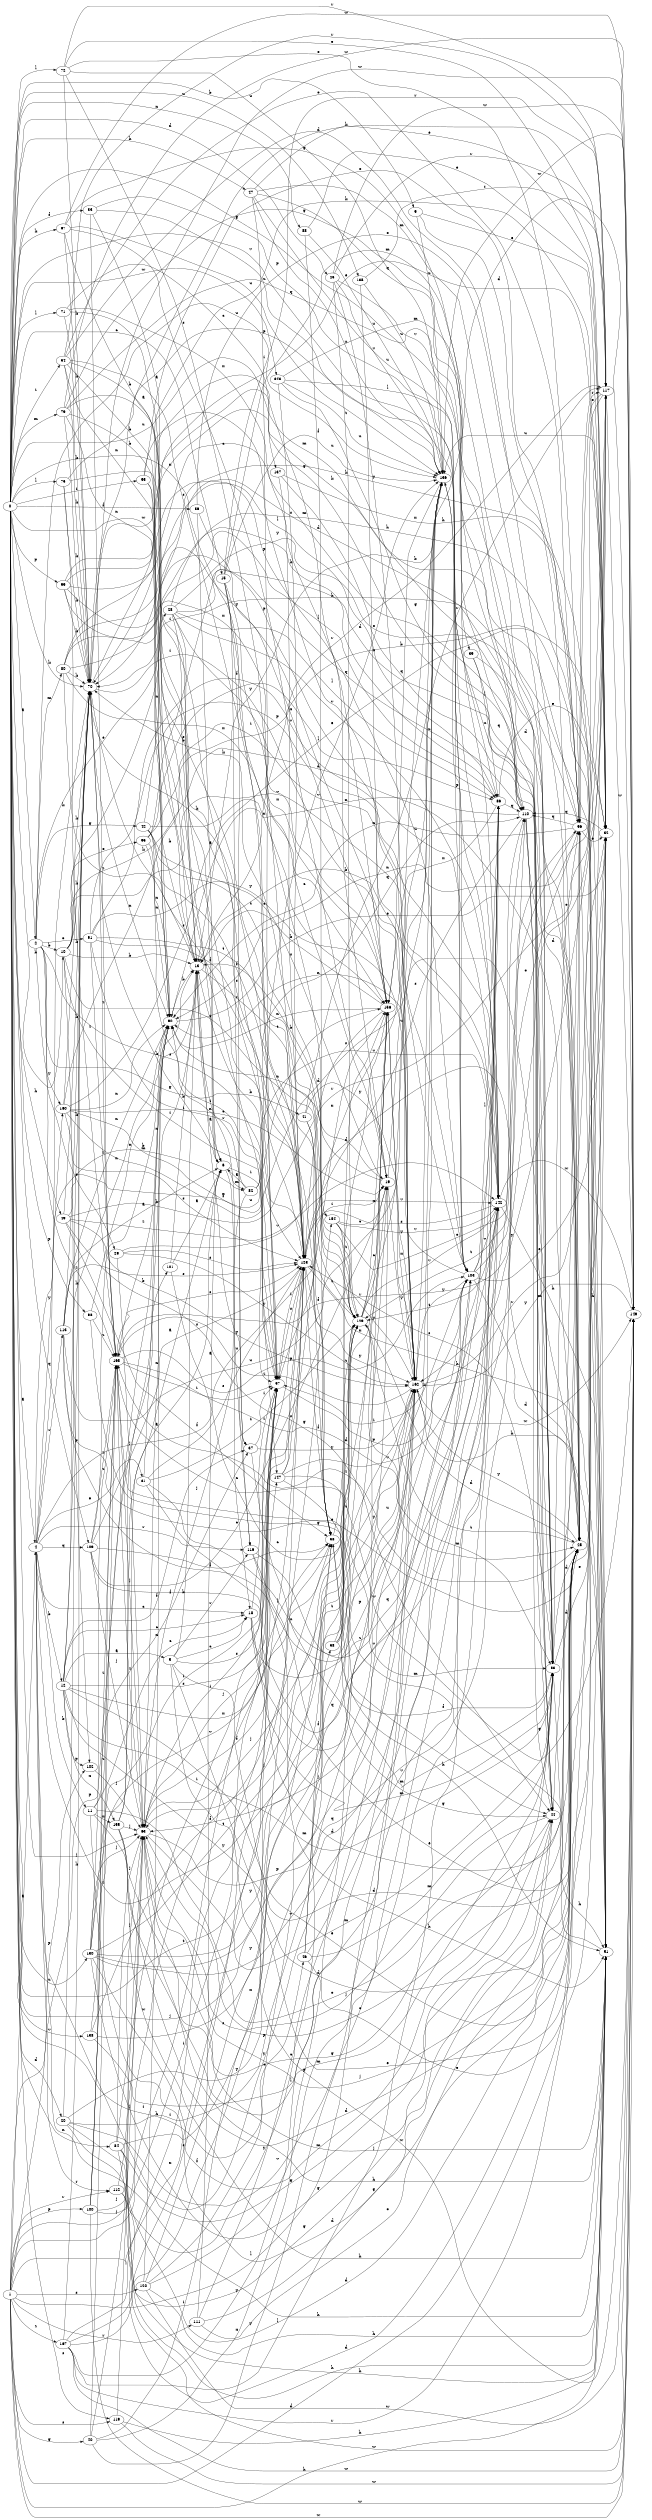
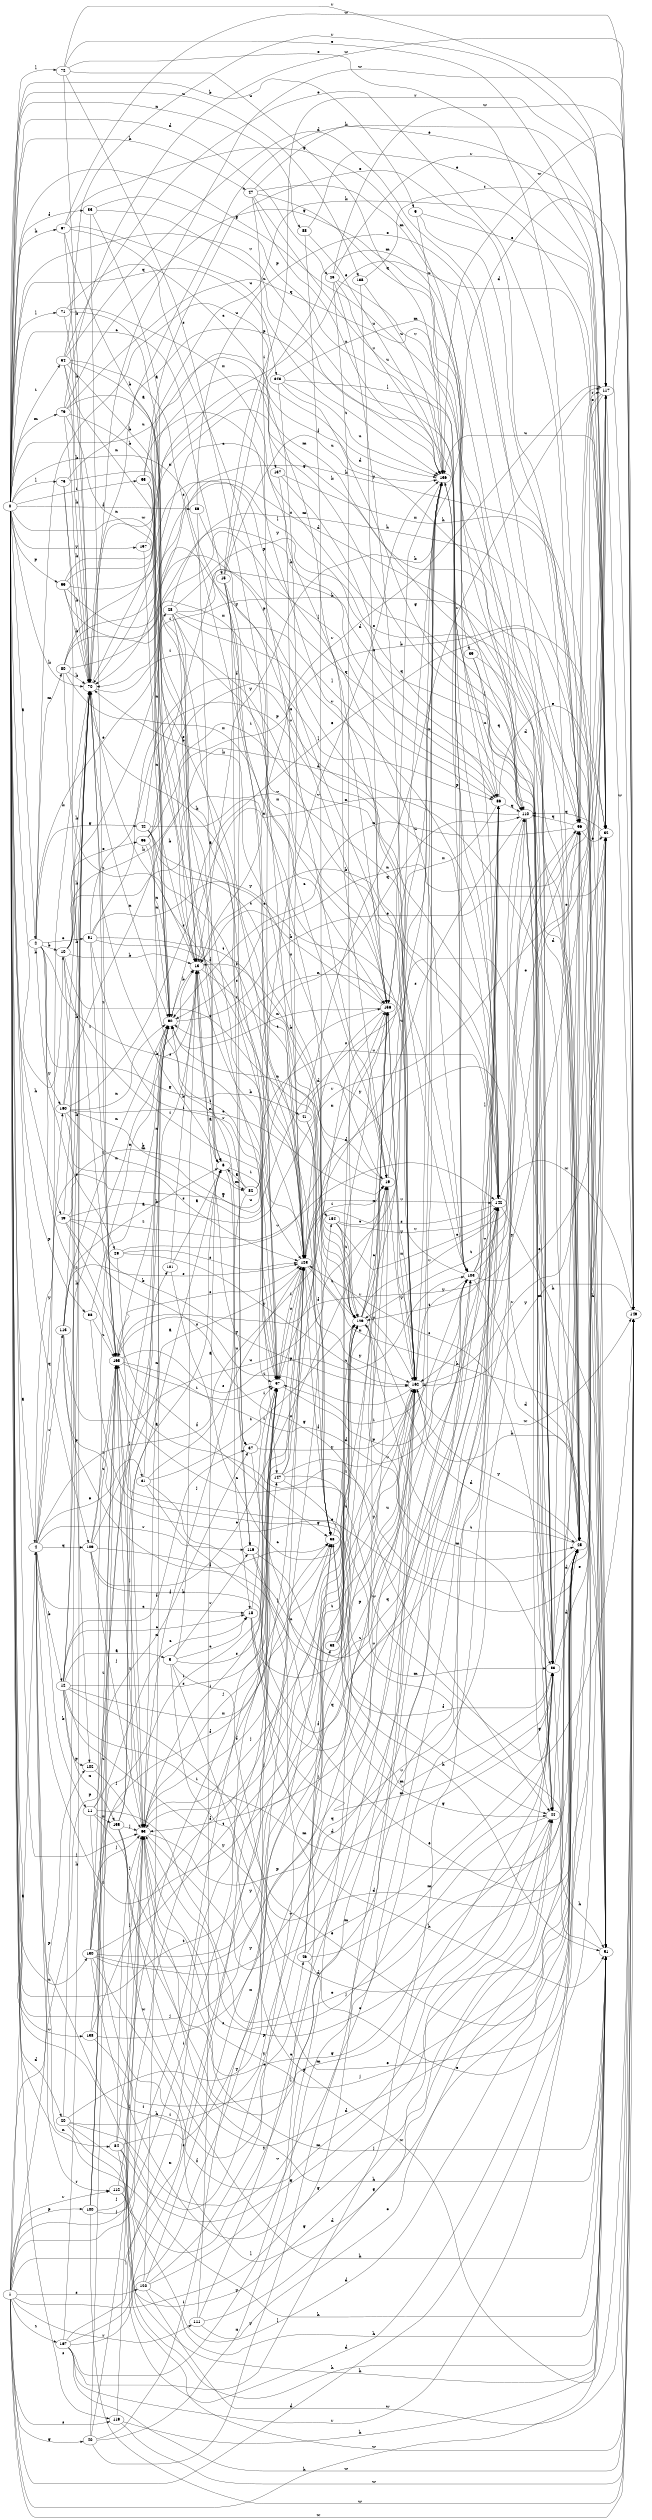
(143, 270) -> (143, 270)
none -> (143, 547)
(210, 1732) -> (210, 1732)
